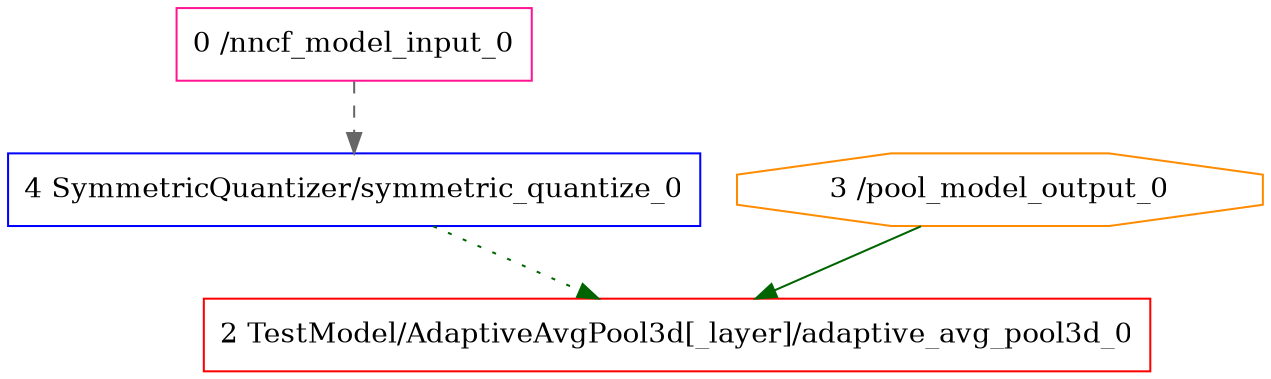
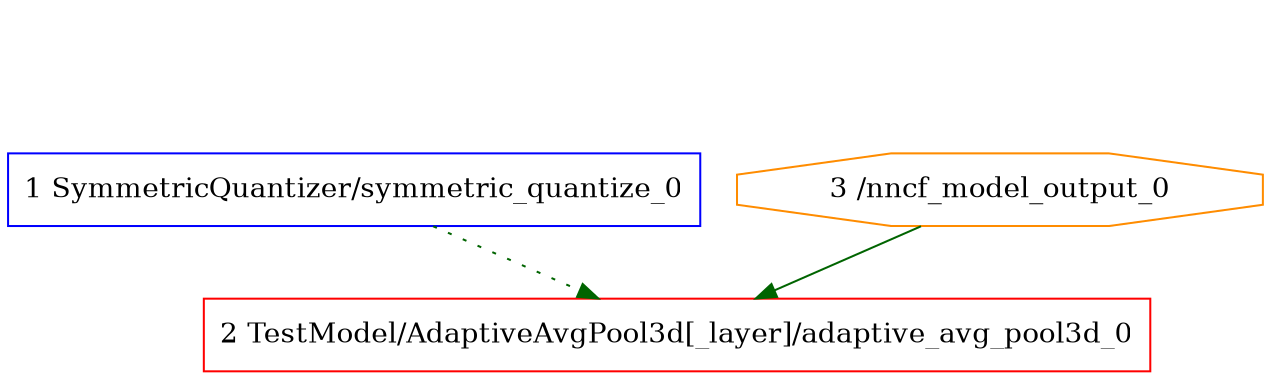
(354, 44) -> none
(354, 190) -> (354, 190)
(1000, 190) -> (1000, 190)
